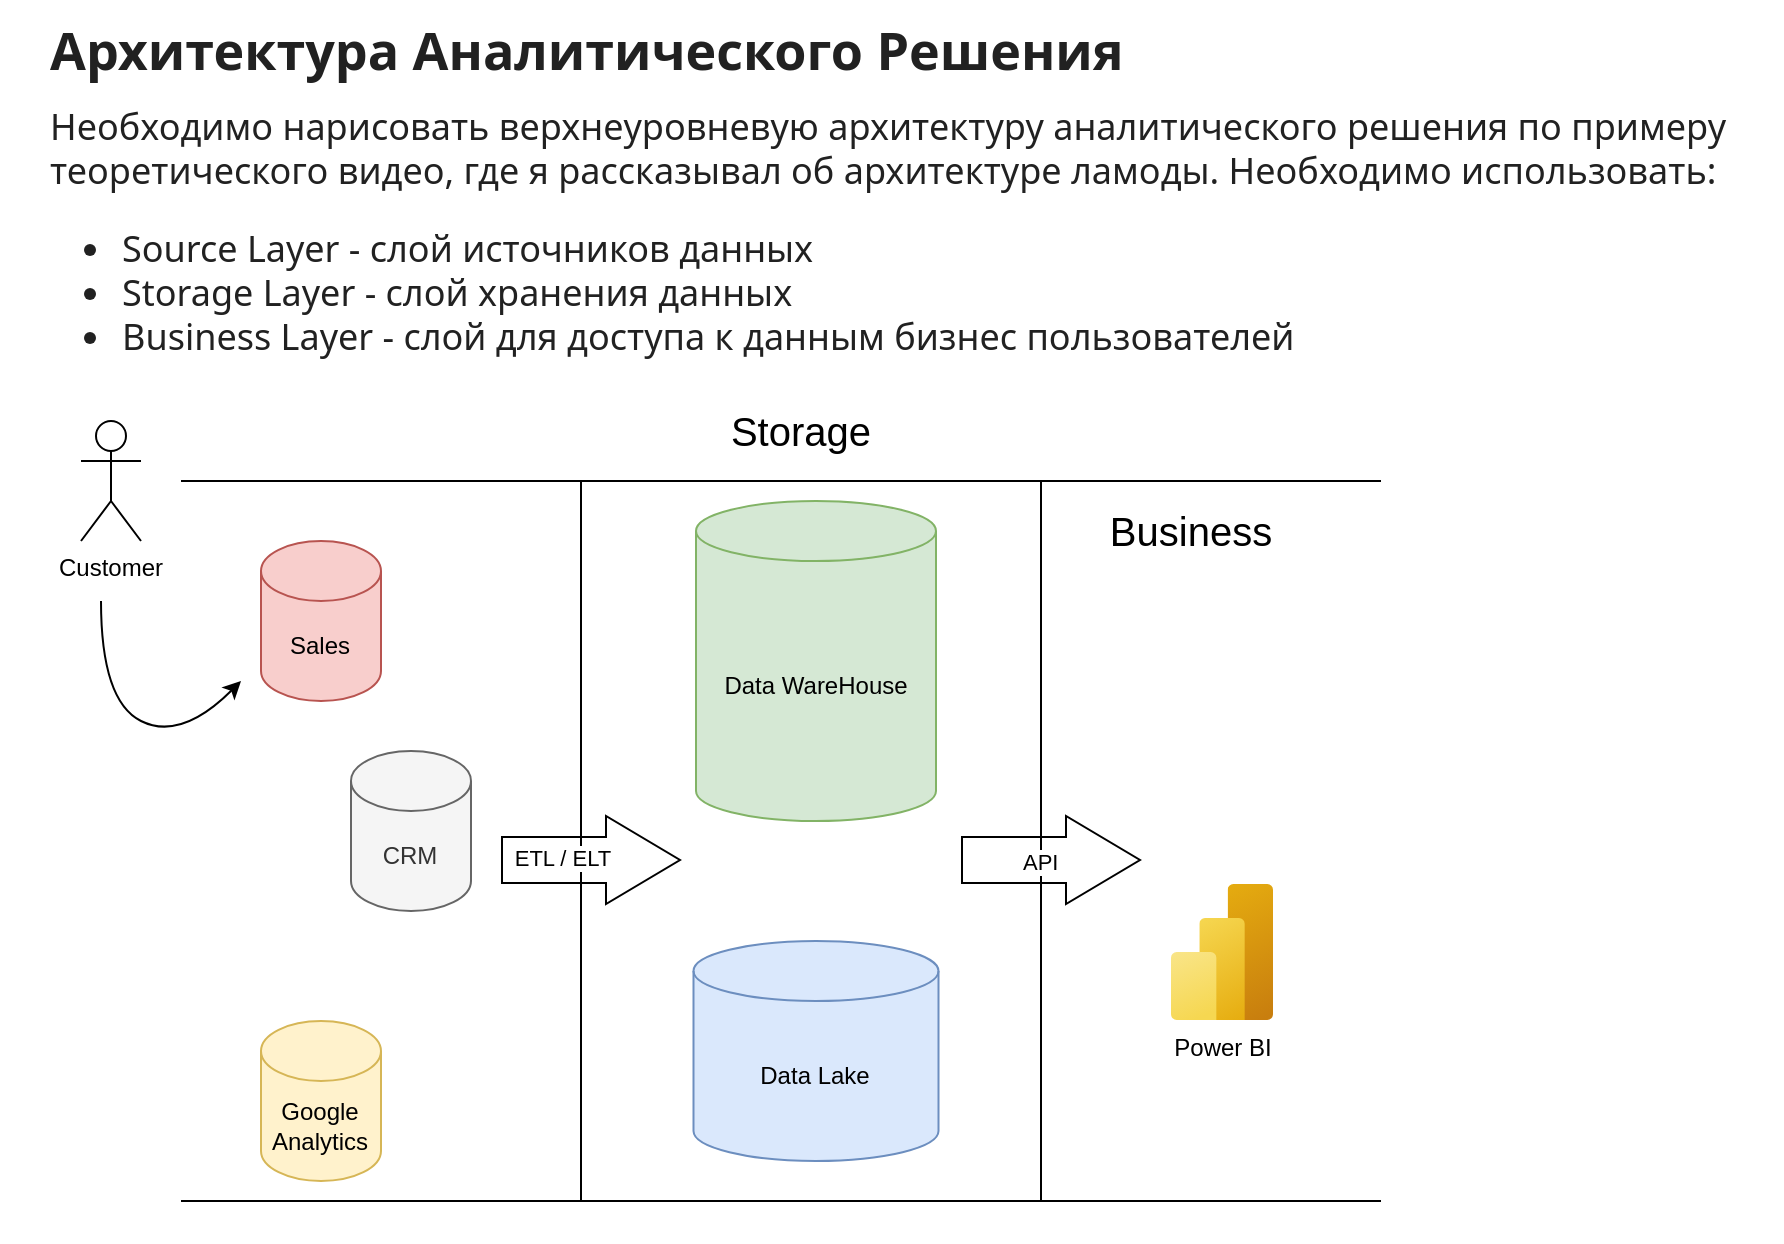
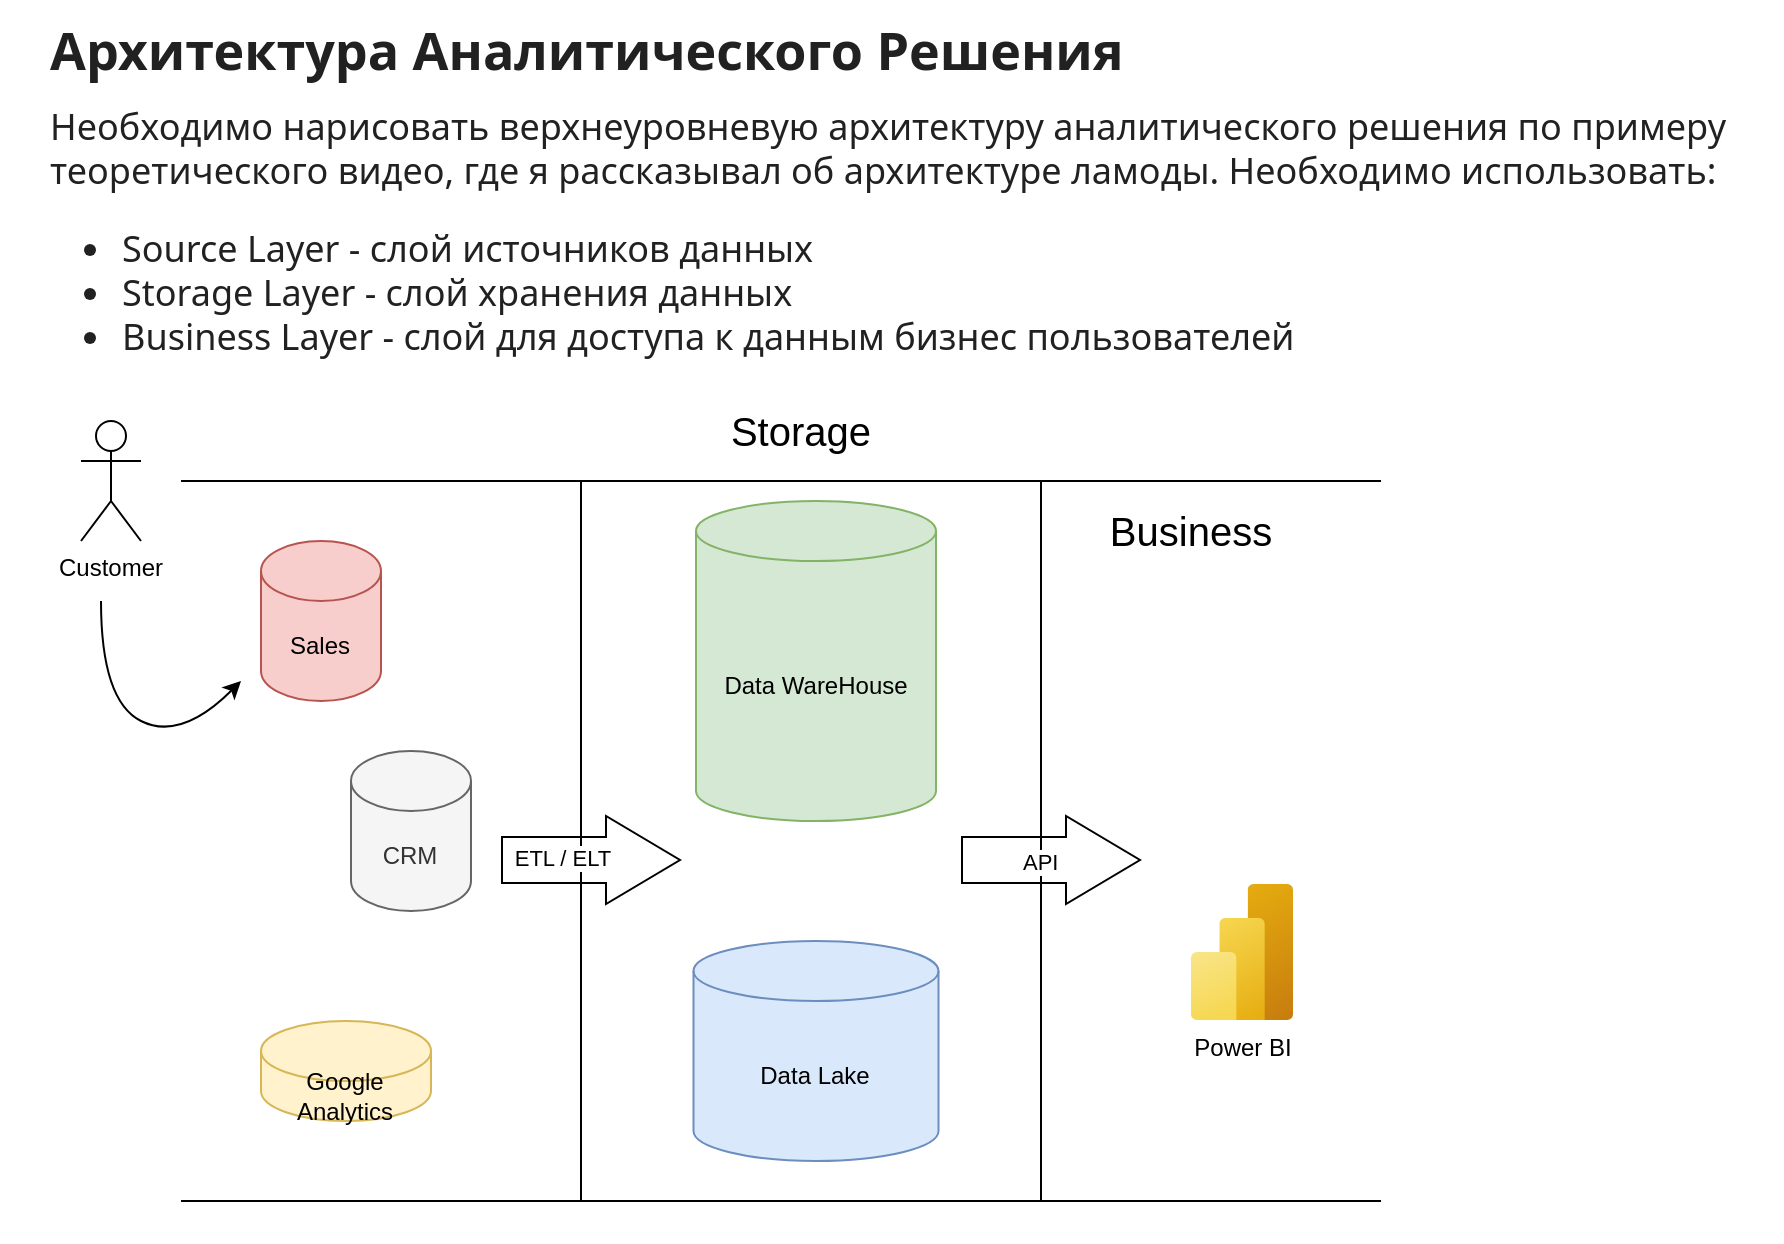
(1223, 953) -> (1243, 953)
(321, 1101) -> (346, 1071)
